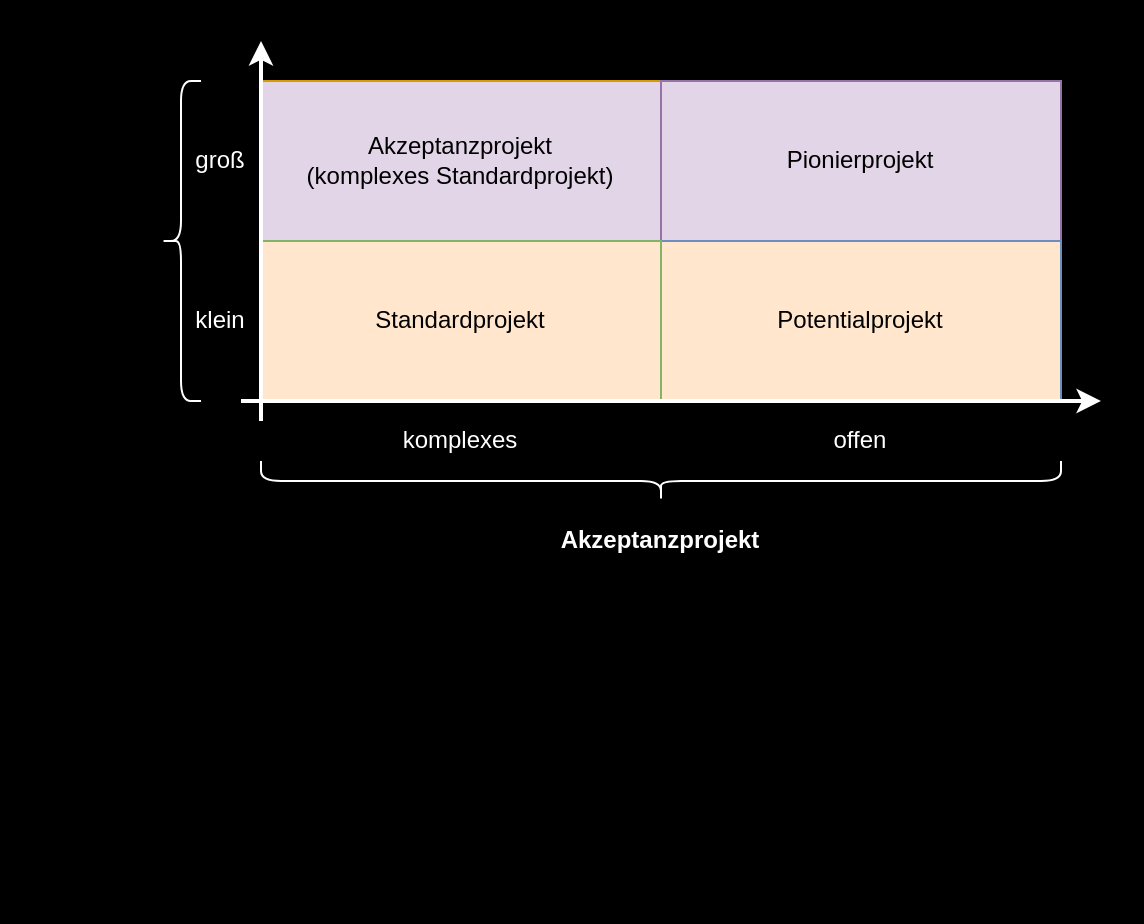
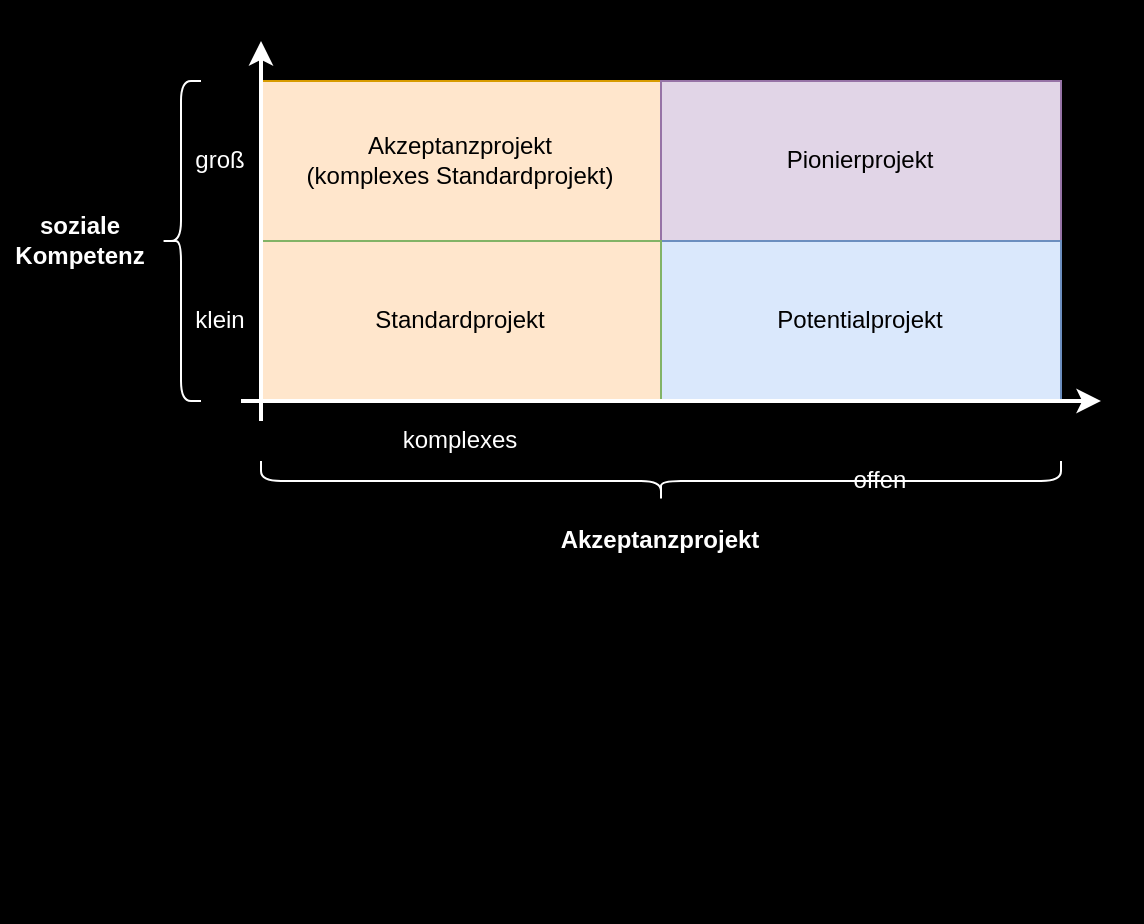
(461, 161) -> (461, 161)
none -> (81, 241)
(861, 321) -> (861, 321)
(861, 441) -> (881, 481)
